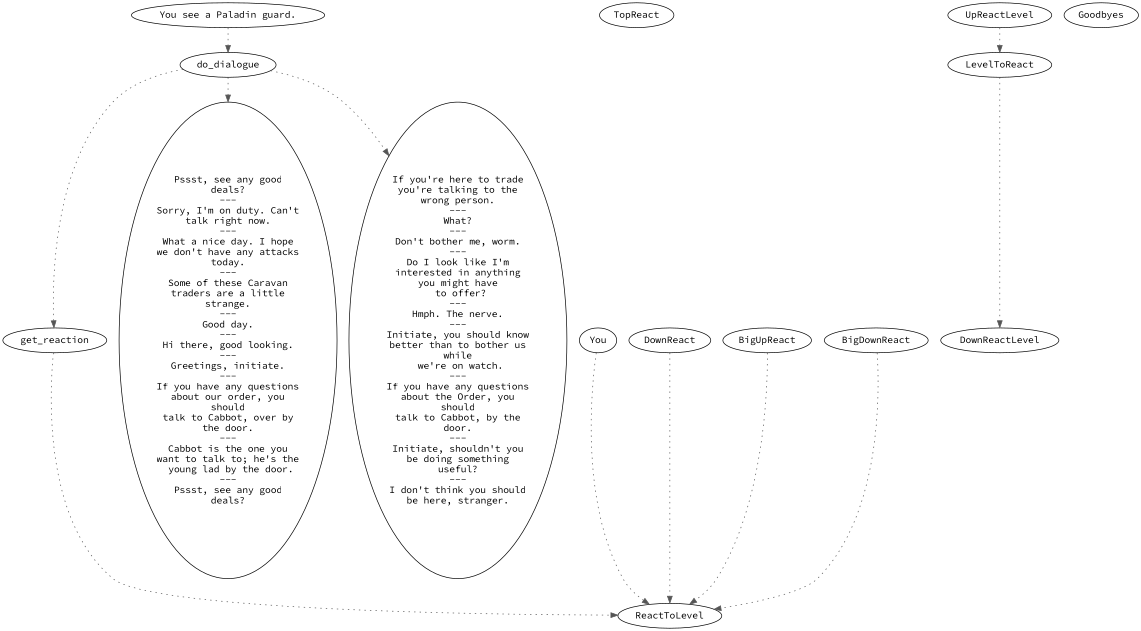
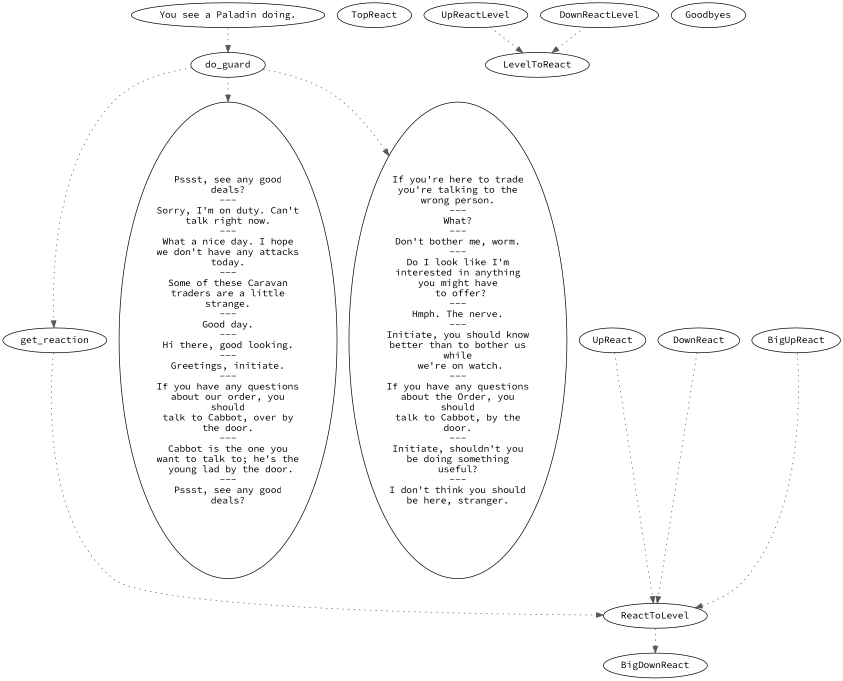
(228, 15) -> (228, 15)
(228, 65) -> (228, 65)
(1000, 199) -> (571, 38)
(598, 340) -> (613, 340)
(855, 521) -> (655, 637)
